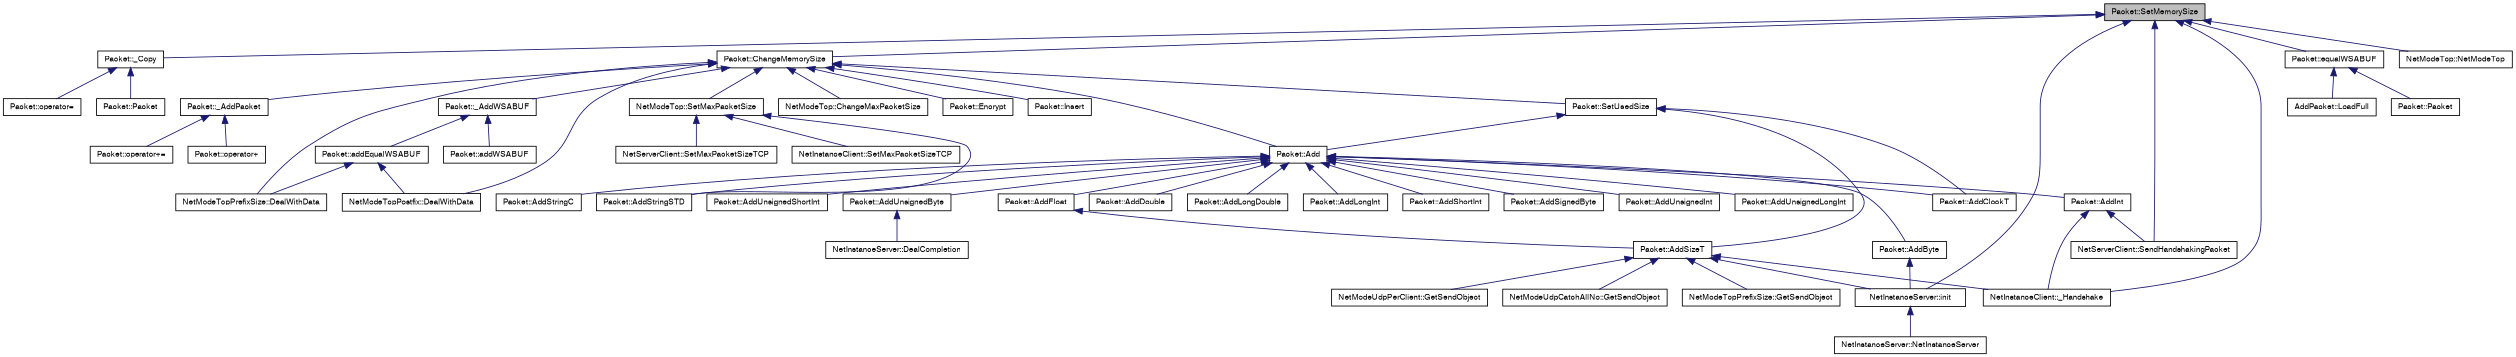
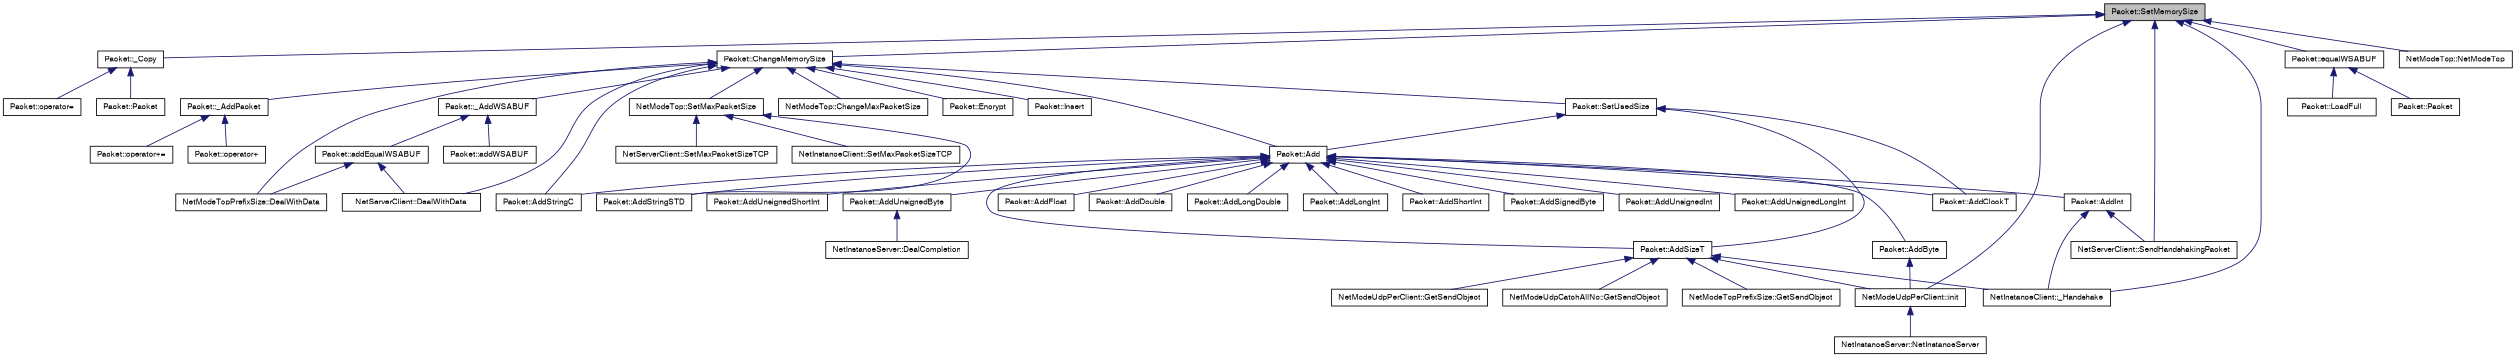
(2332, 107) -> (2332, 107)
none -> (609, 108)
(411, 202) -> (411, 202)
(1358, 235) -> (1164, 232)
(1910, 298) -> (1910, 298)
